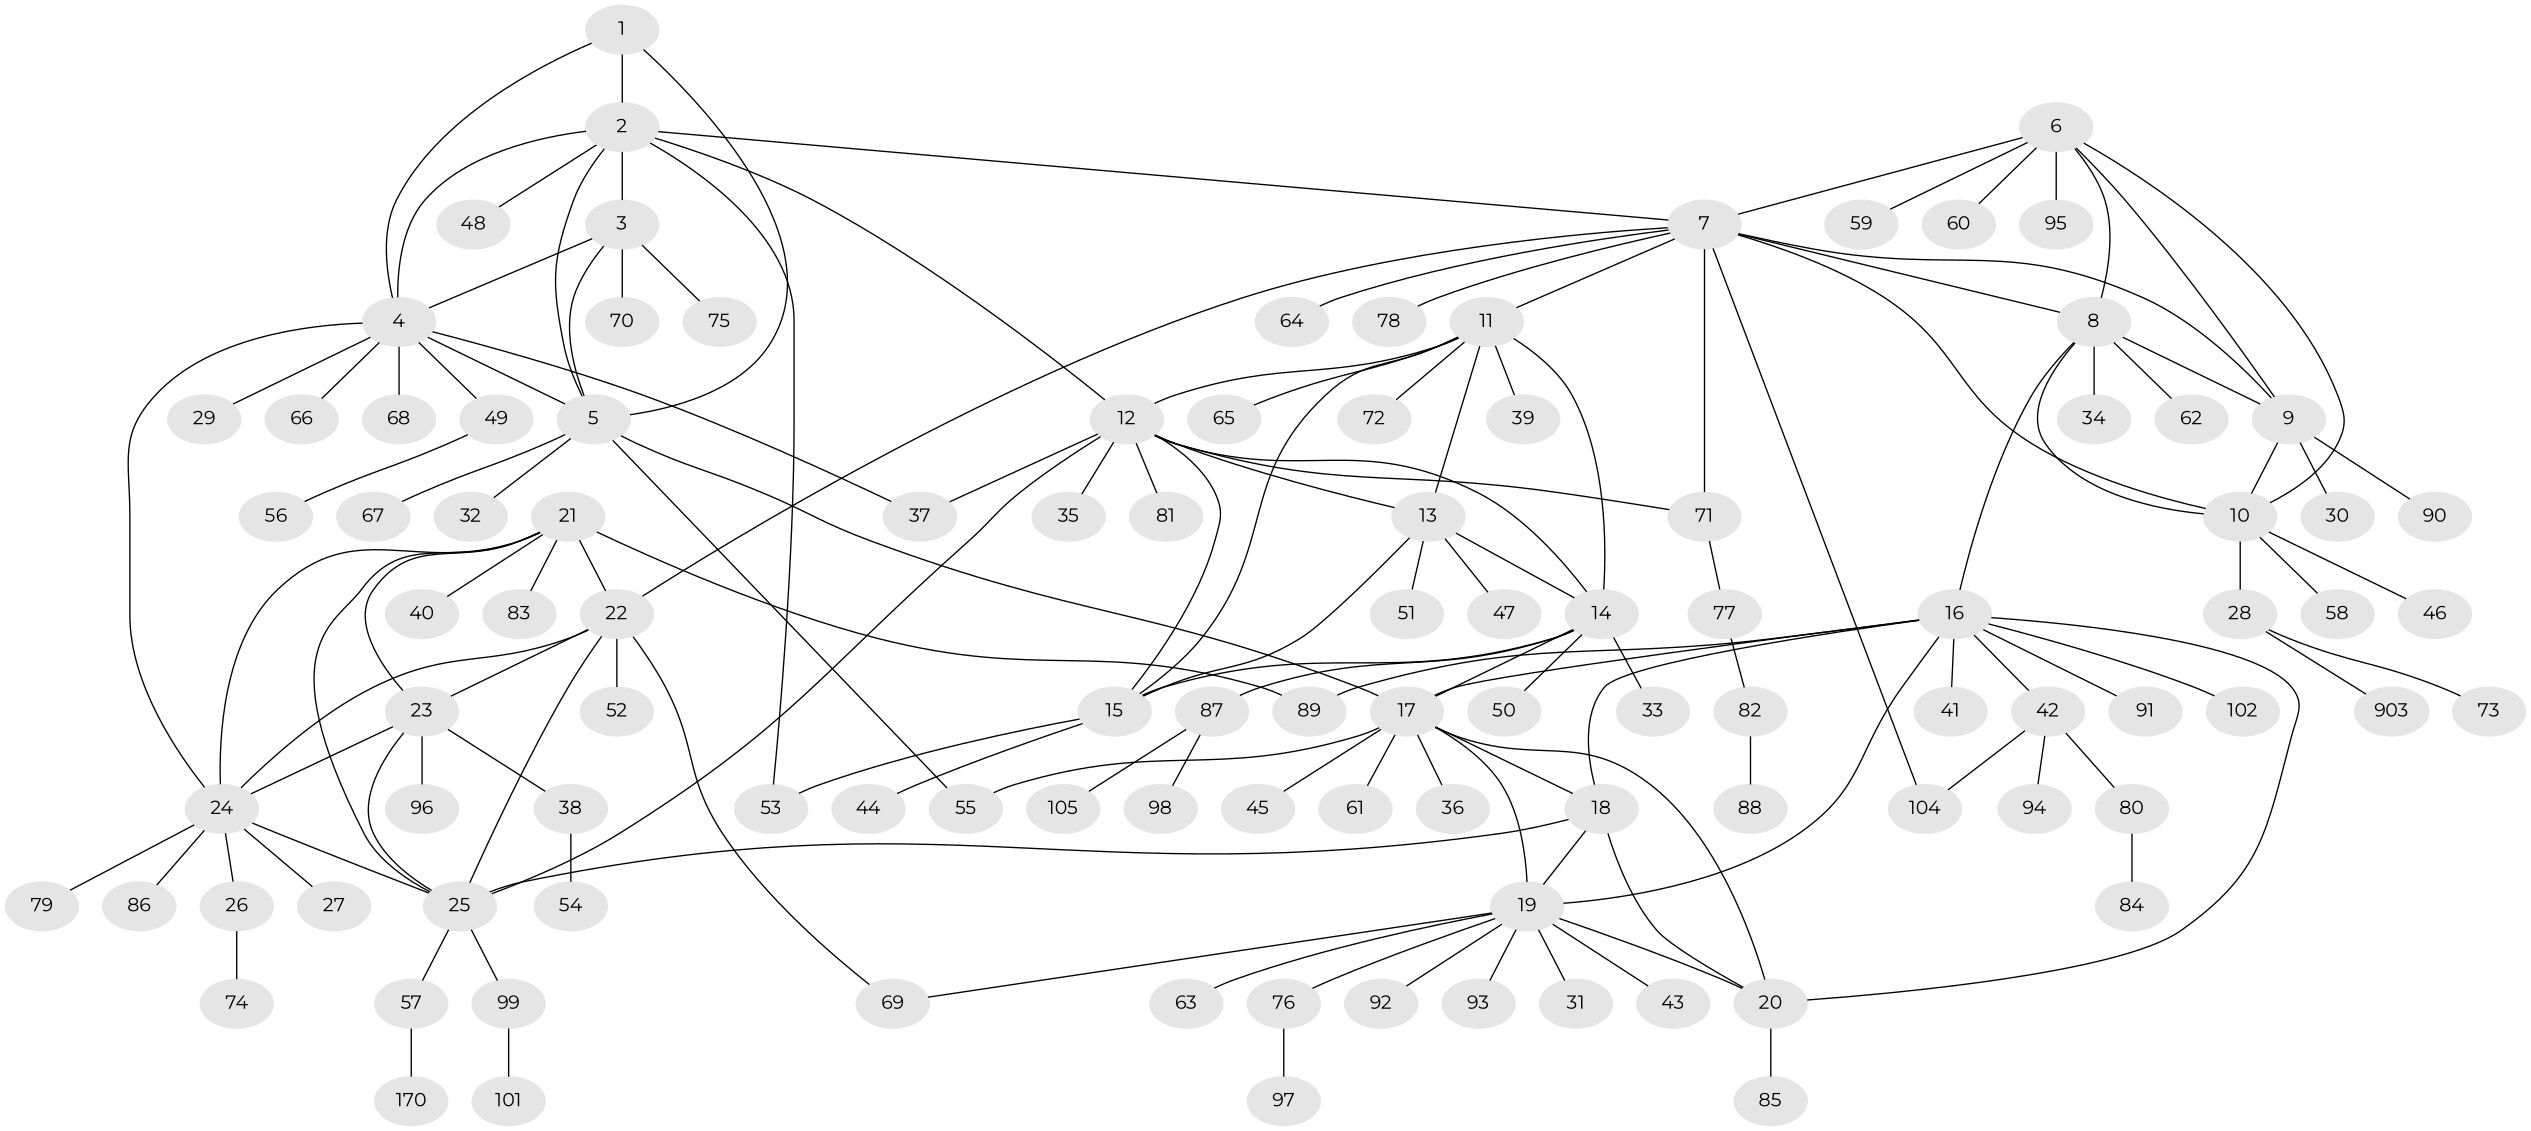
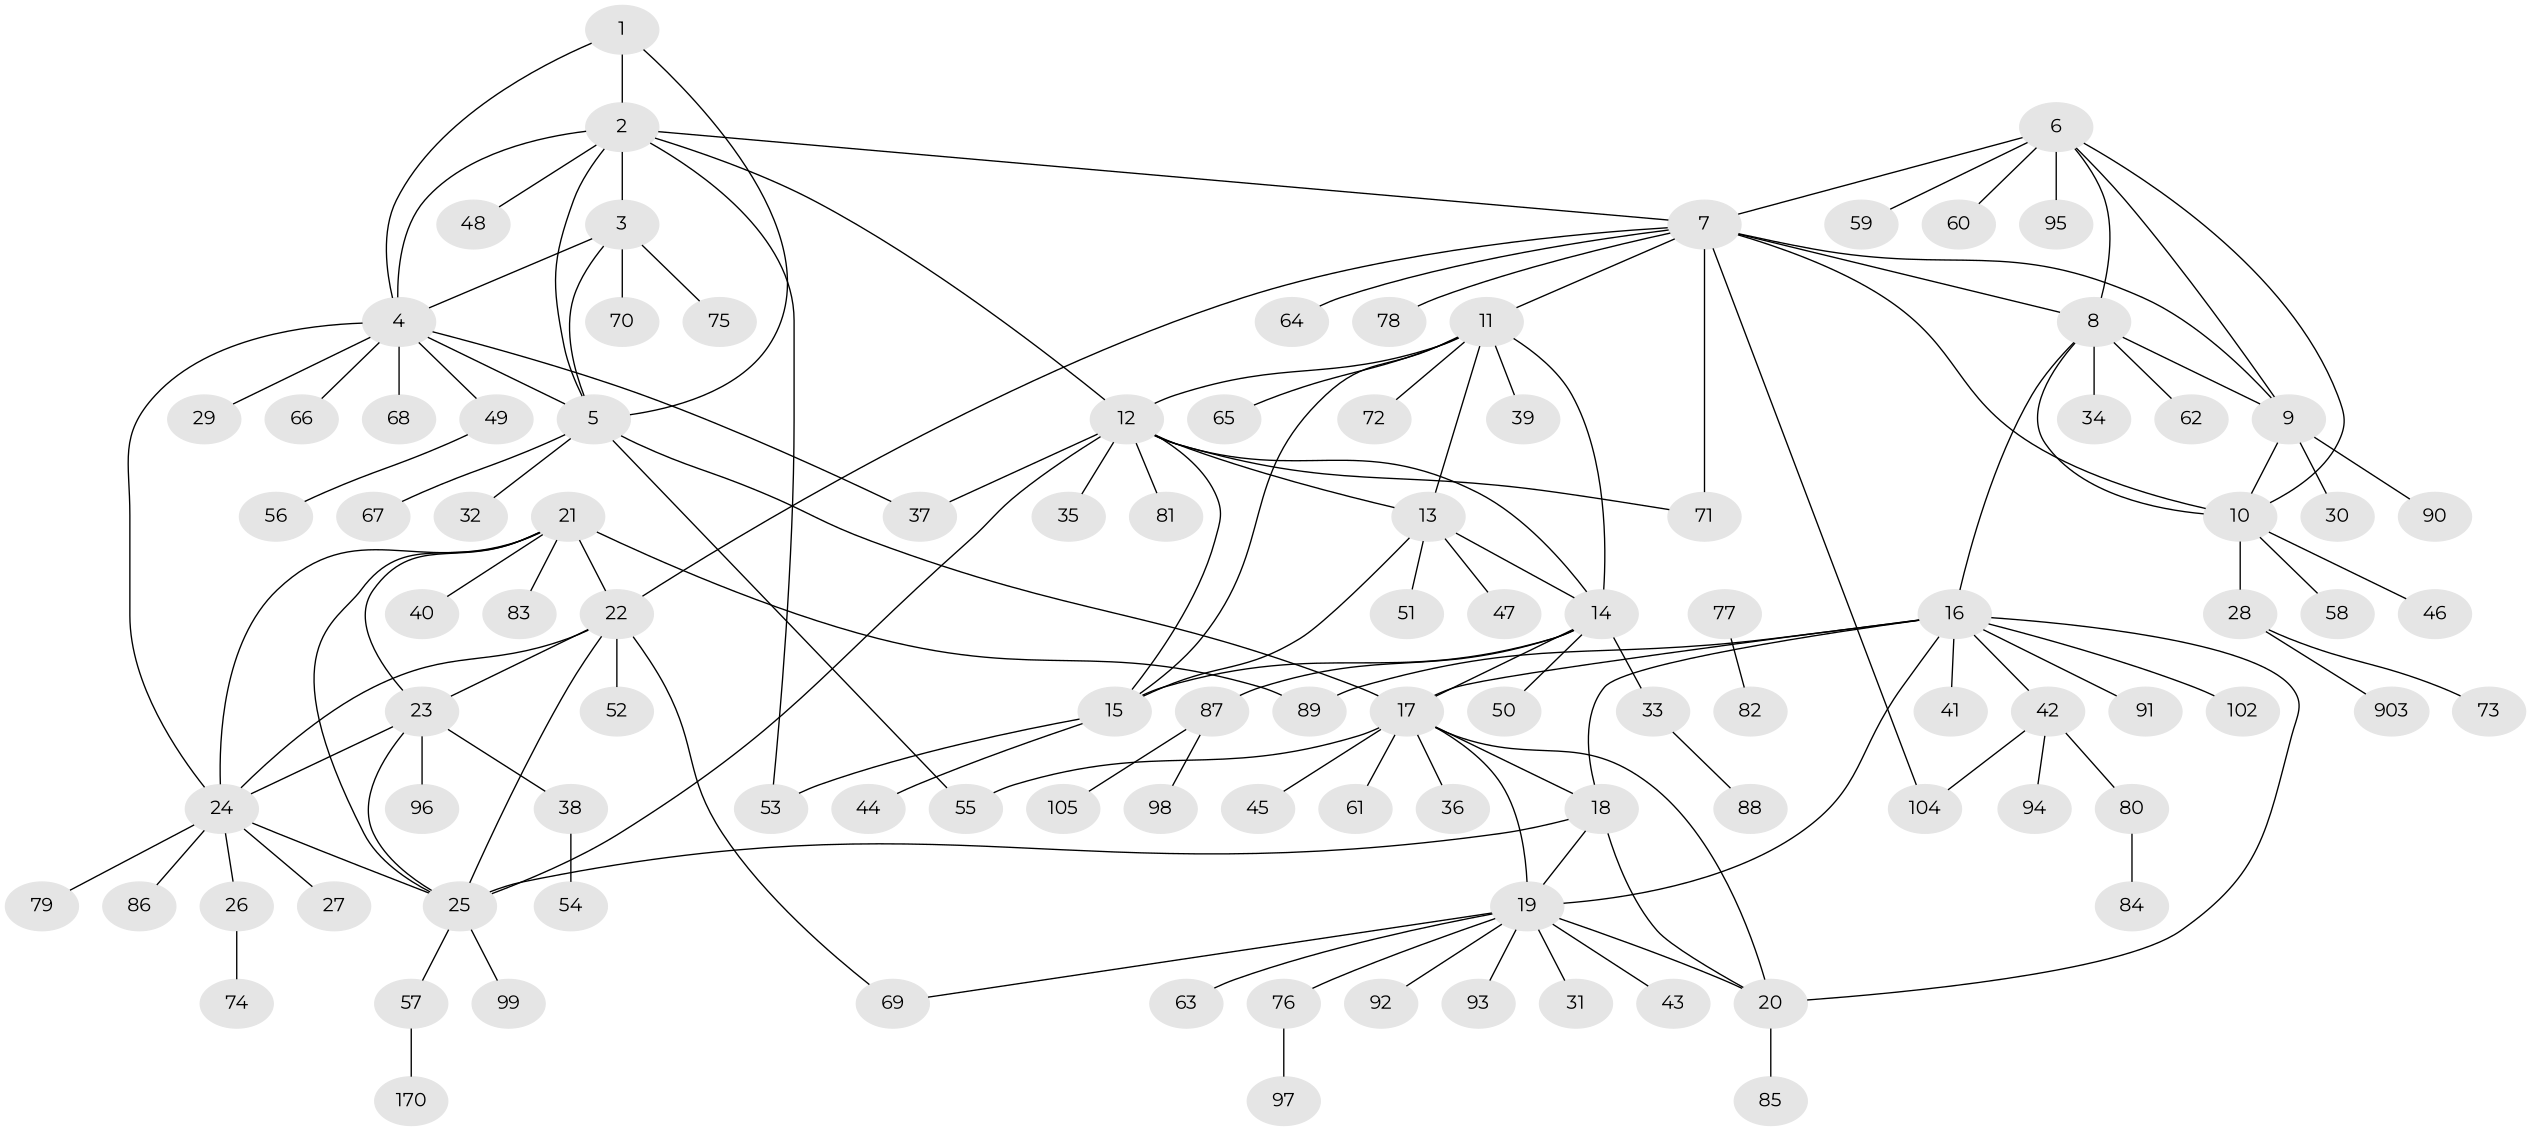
(1715, 565) -> none
(1750, 760) -> (1702, 760)
(509, 1101) -> none
